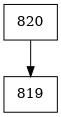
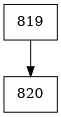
(31, 53) -> (31, 53)
